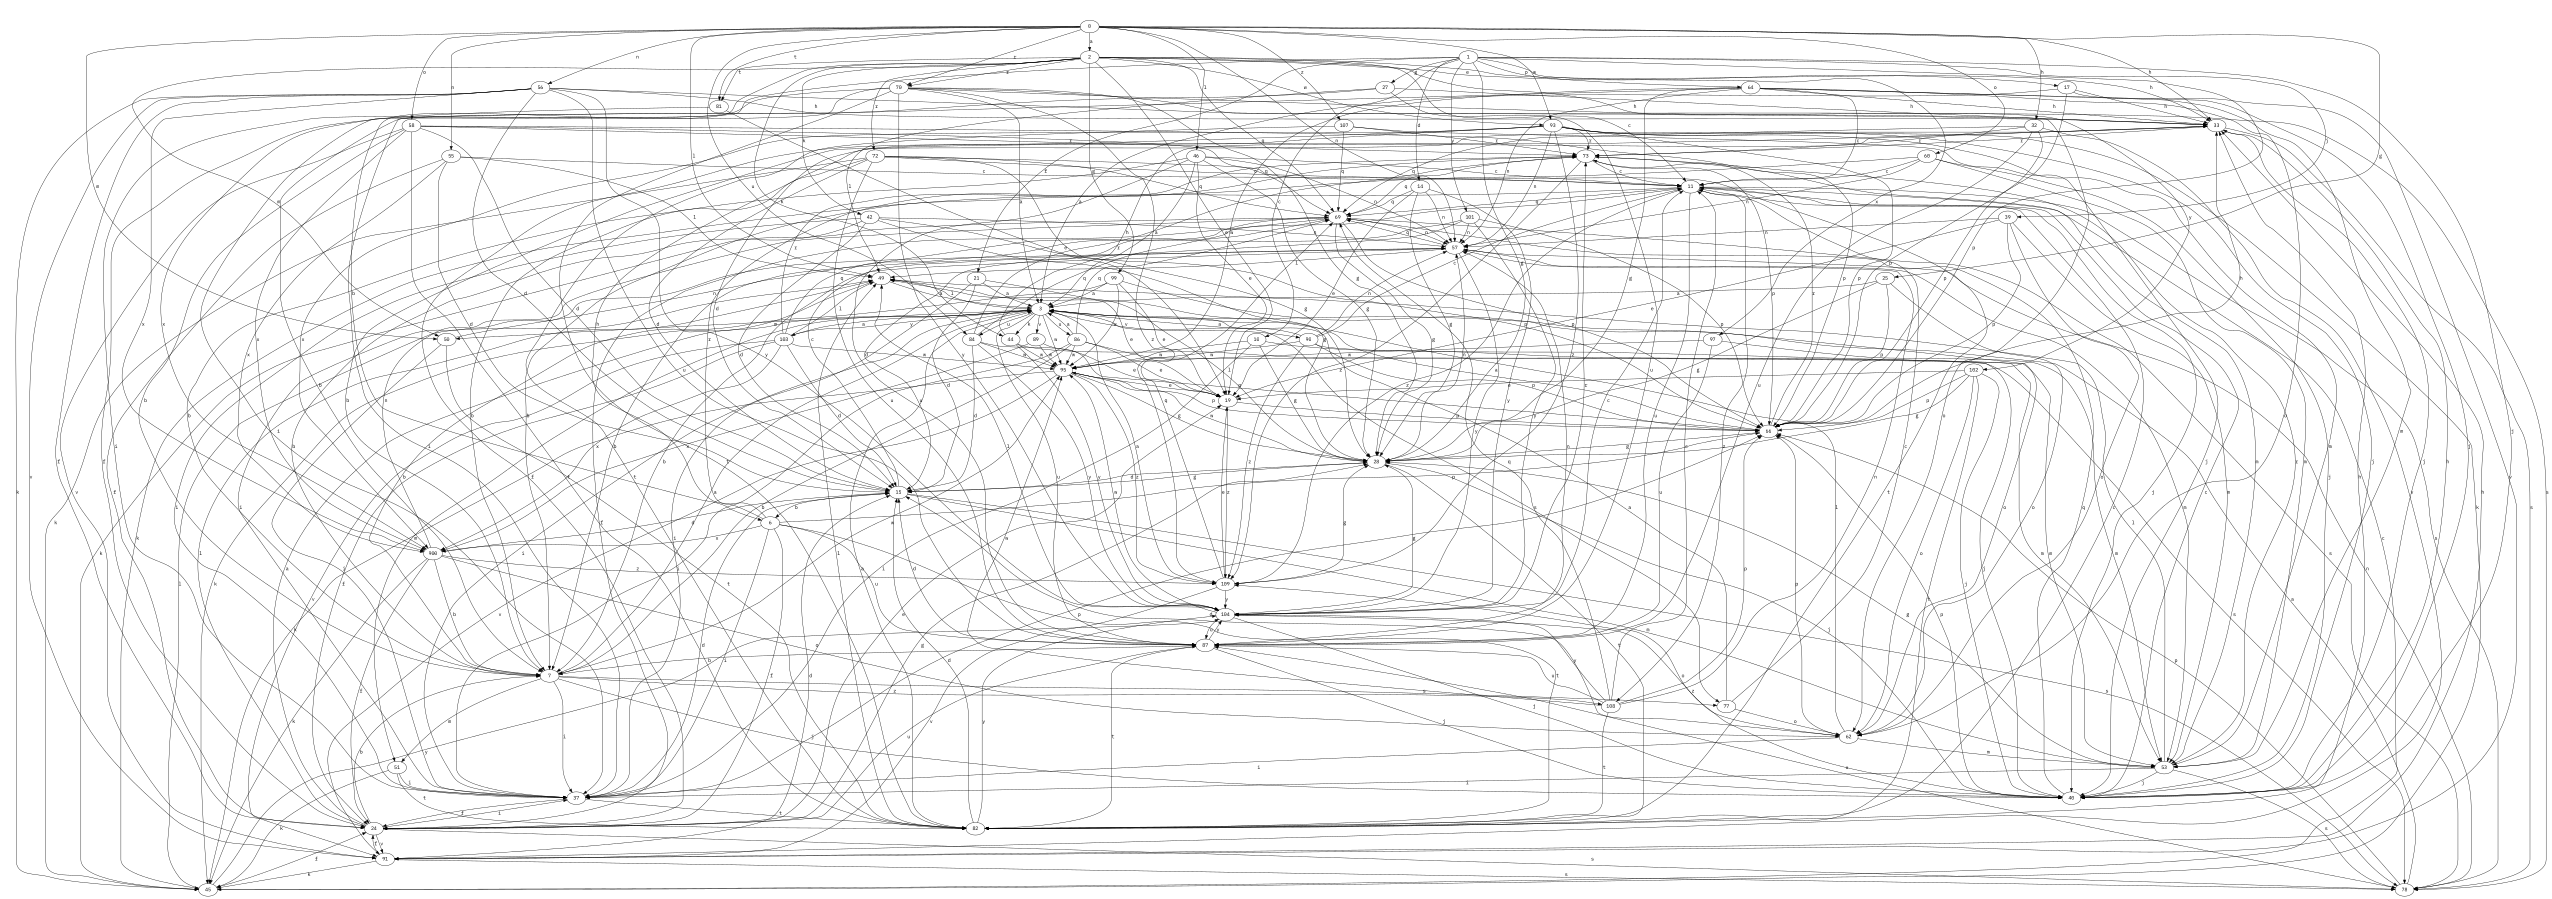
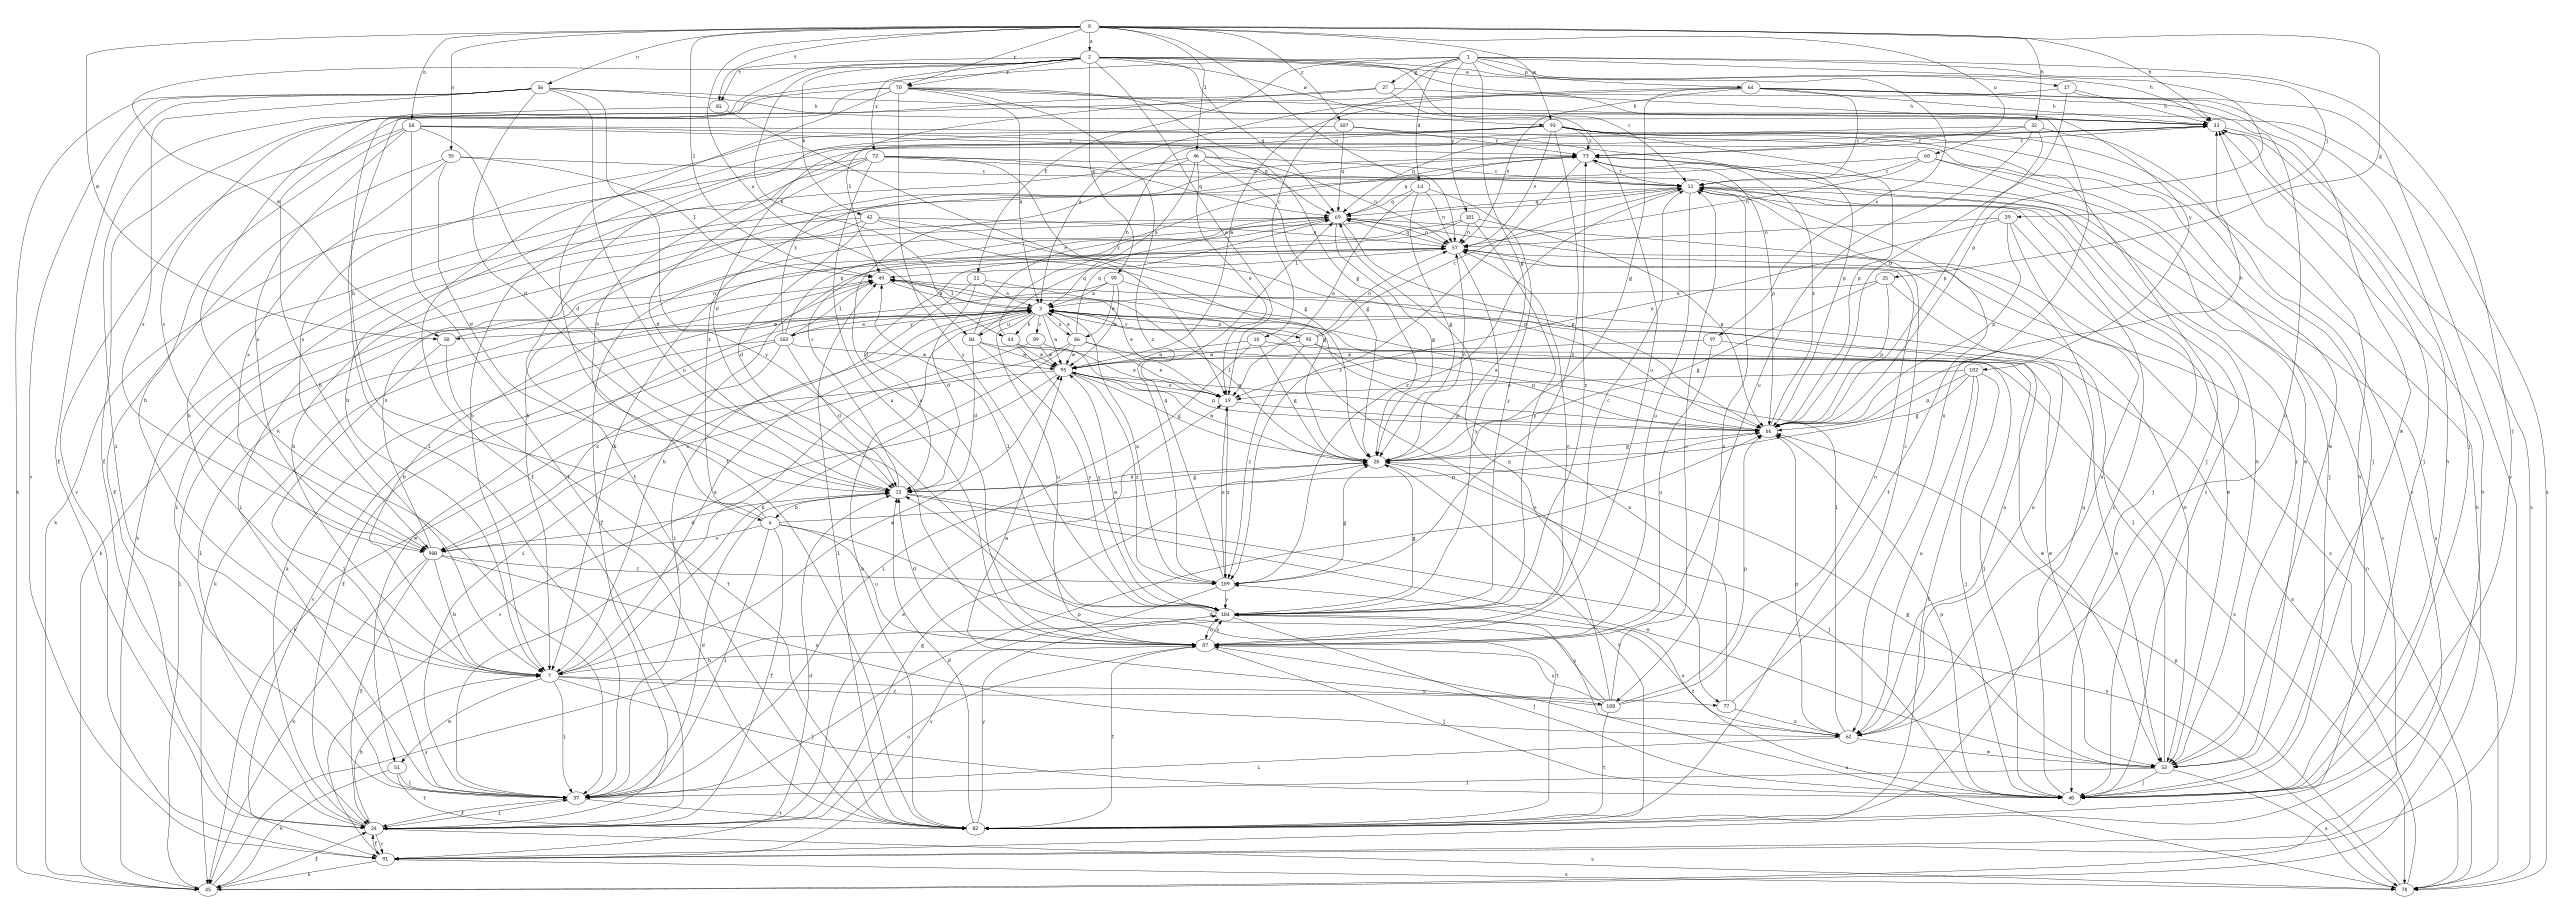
(1160, 343) -> (1109, 313)
(278, 431) -> (278, 431)
